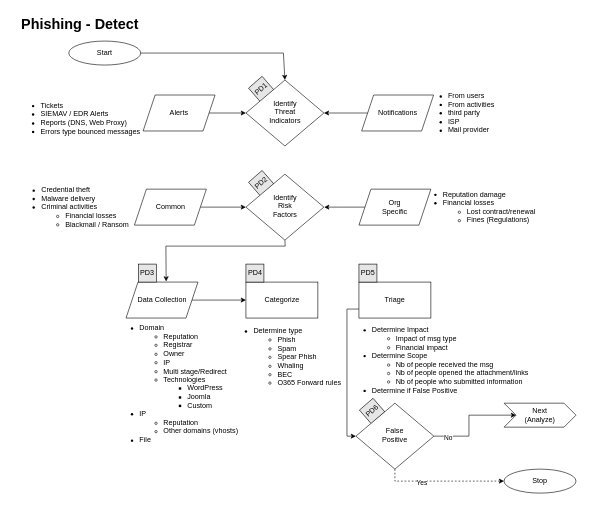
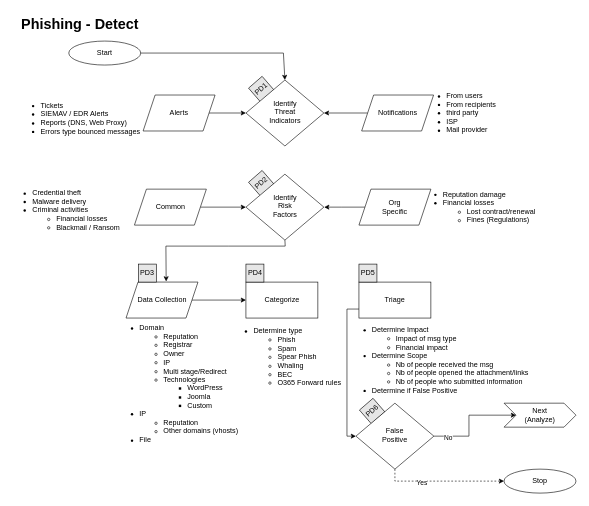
(460, 113) -> (460, 113)
(73, 207) -> (64, 210)
